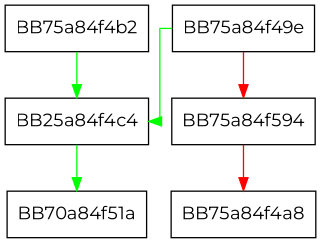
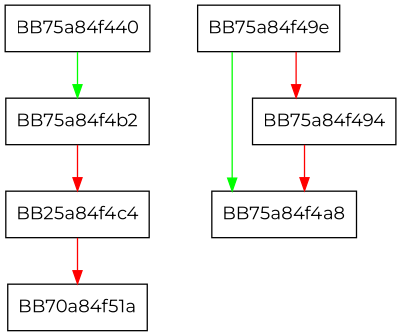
none -> (78, 28)
(77, 68) -> (78, 161)
(160, 69) -> (232, 115)
(243, 121) -> (324, 121)
(77, 161) -> (78, 254)
